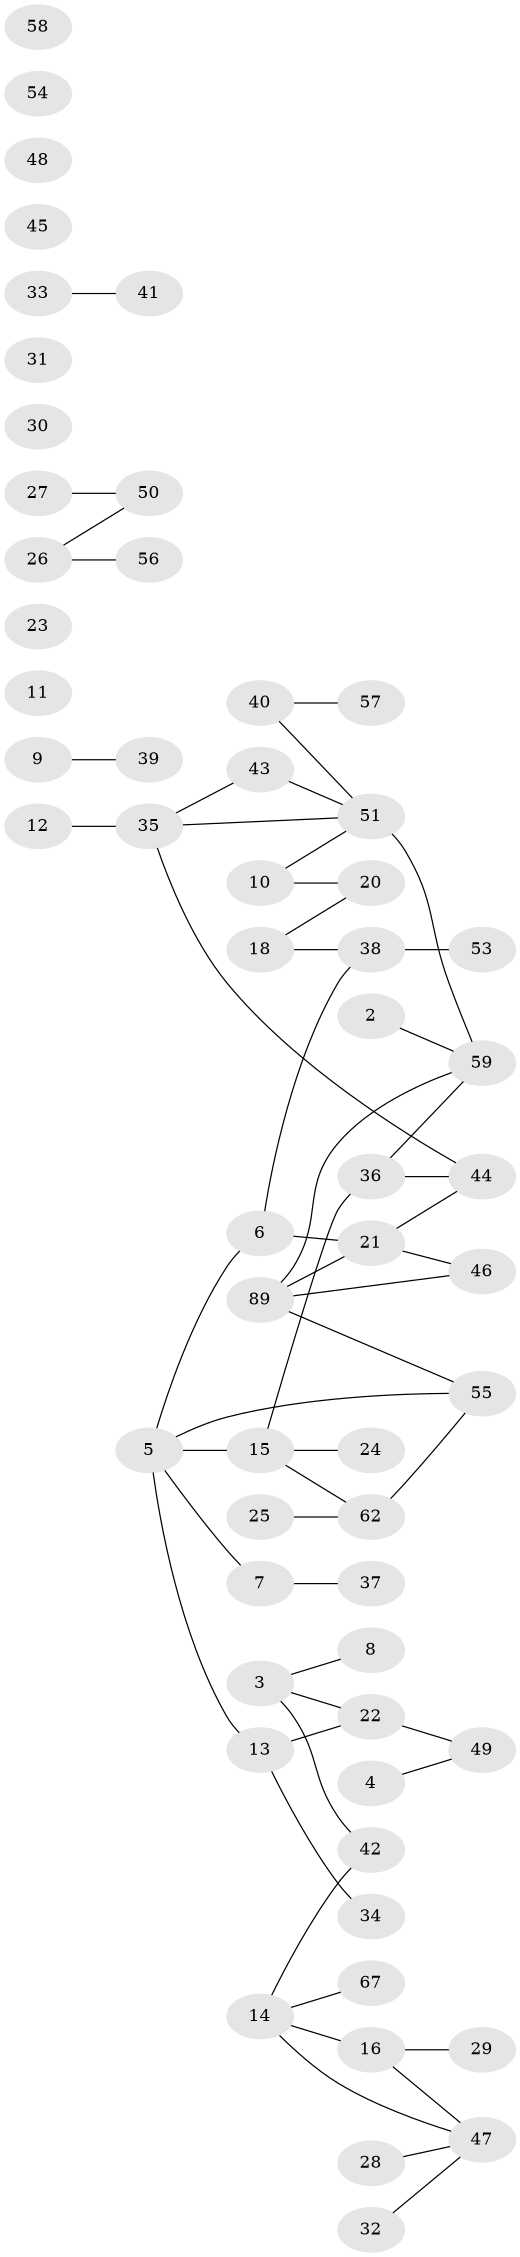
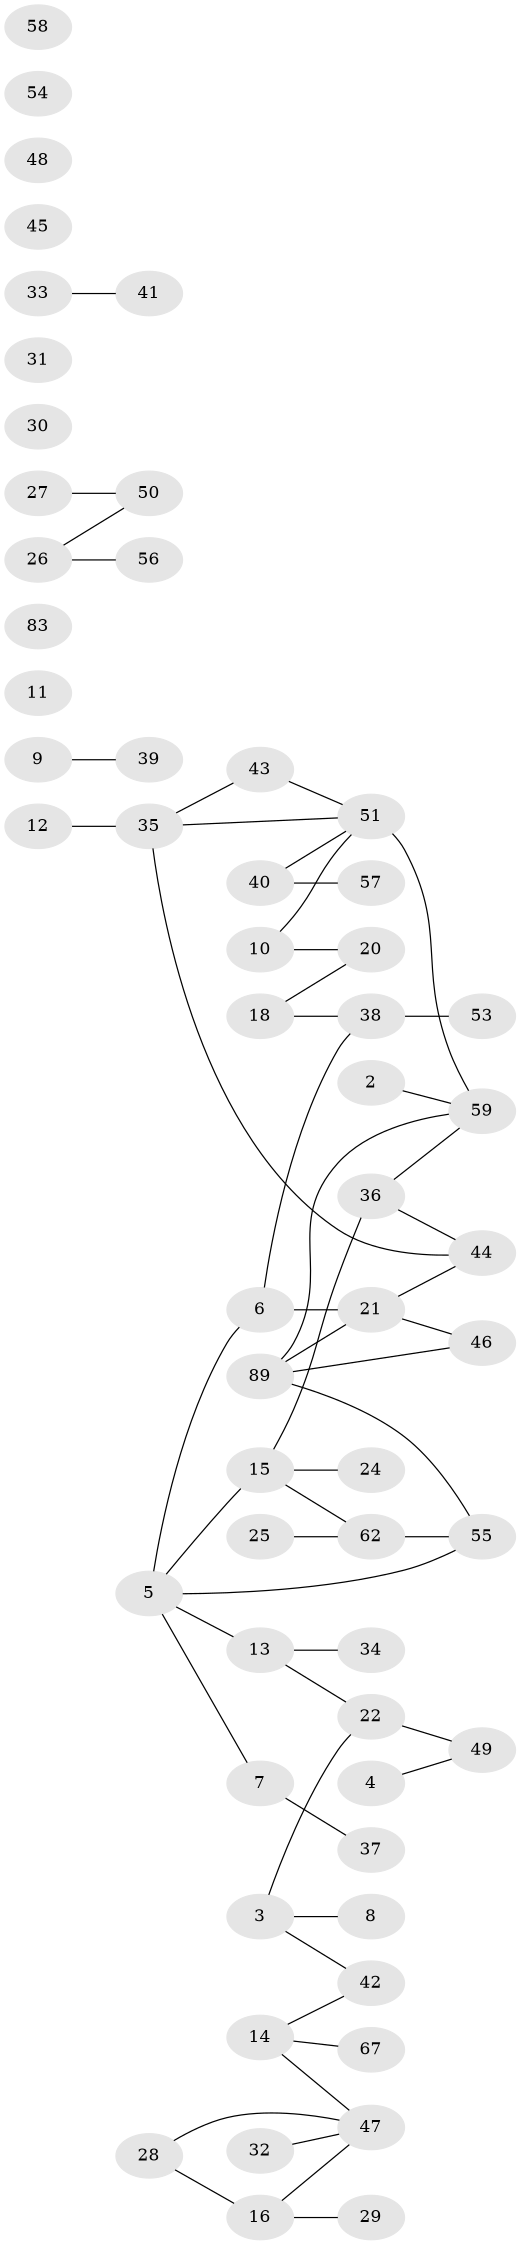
(38, 627) -> (38, 627)
(316, 2033) -> (205, 2187)
